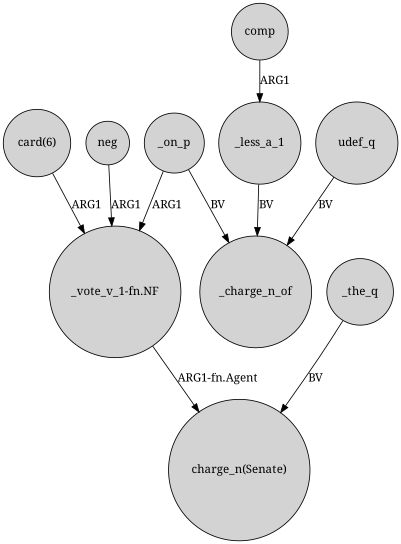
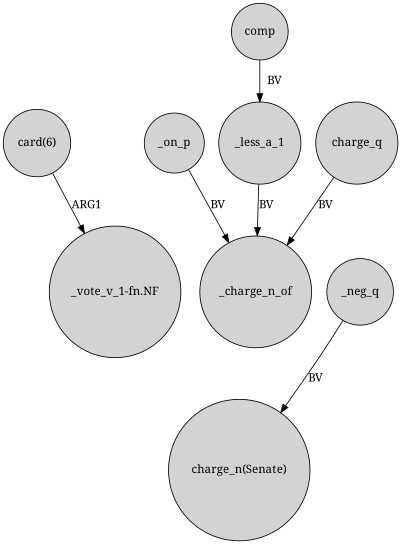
(275, 81) -> (275, 81)
(108, 143) -> none
(357, 143) -> (357, 143)
(153, 197) -> none
(360, 292) -> (360, 292)
(173, 376) -> none
